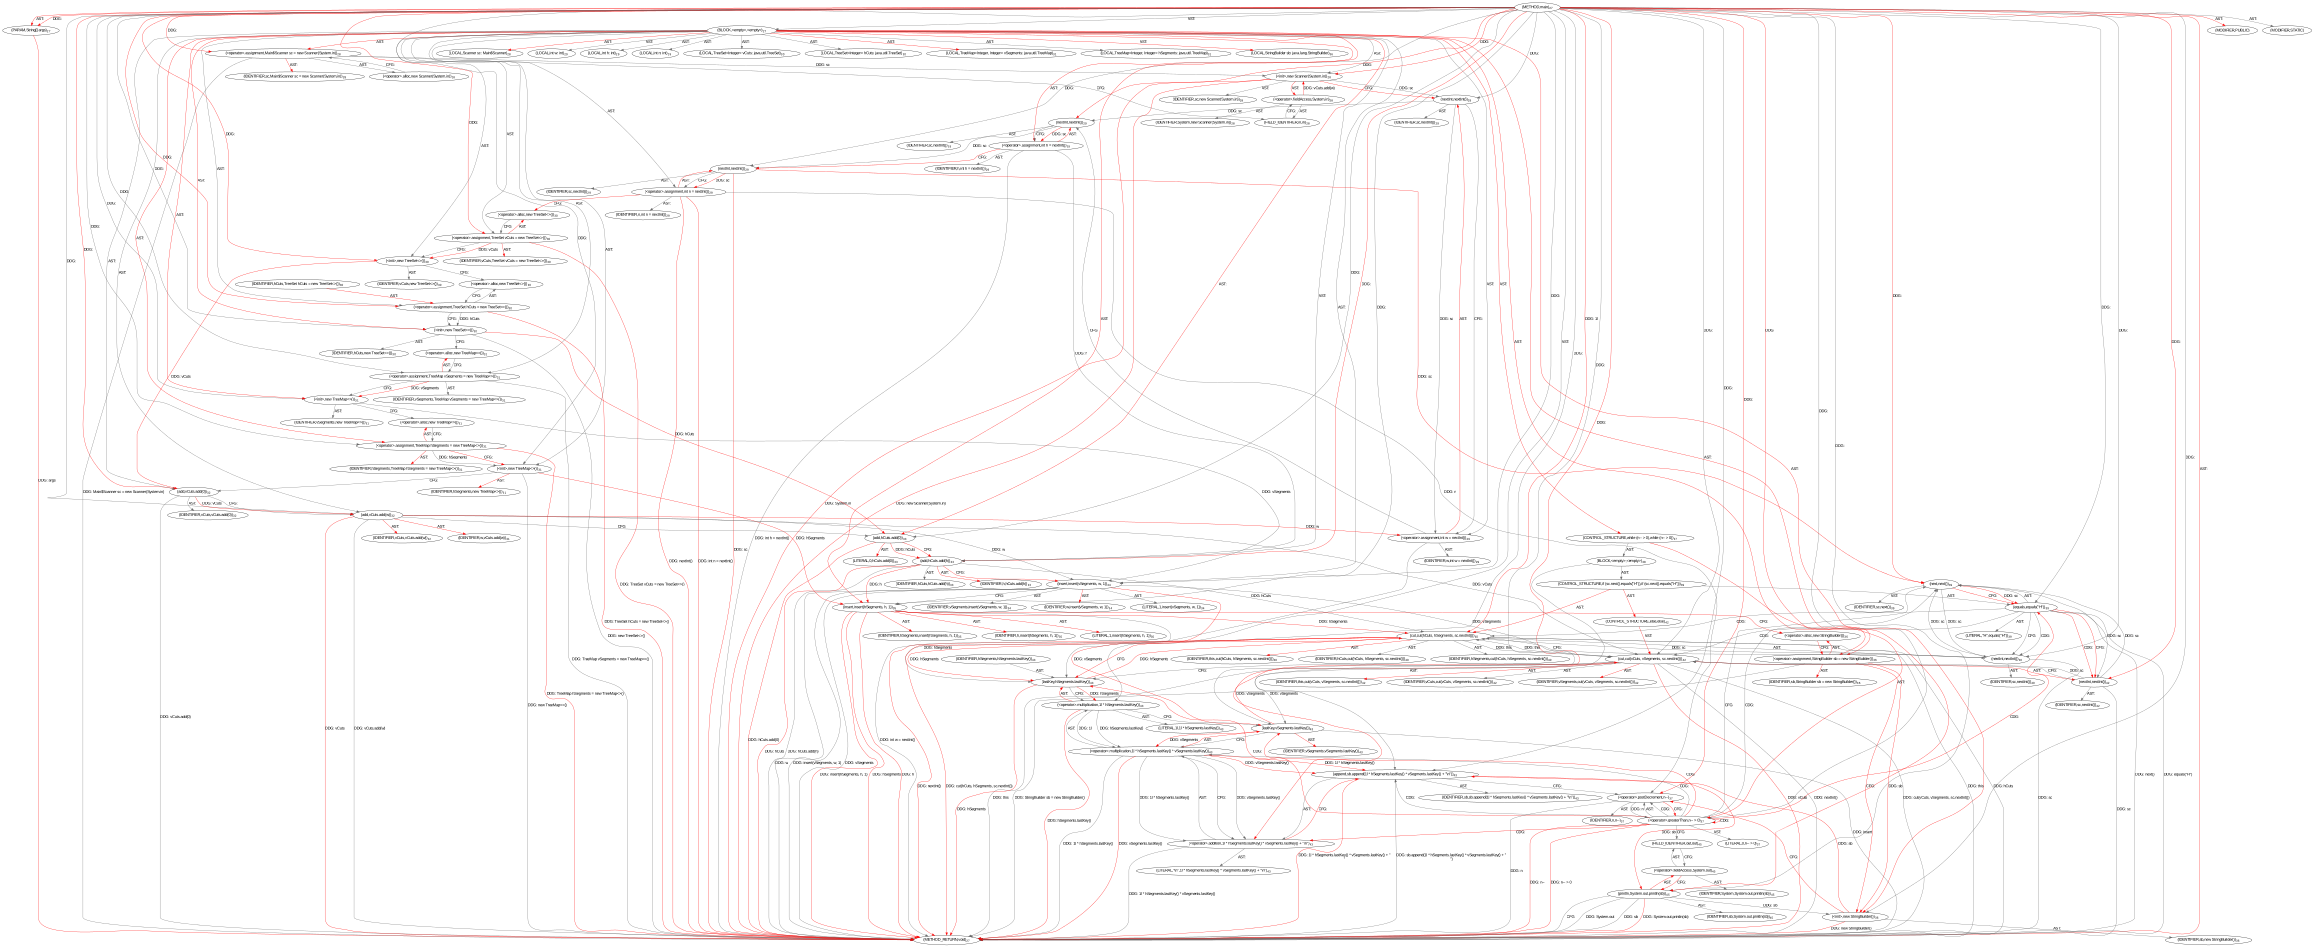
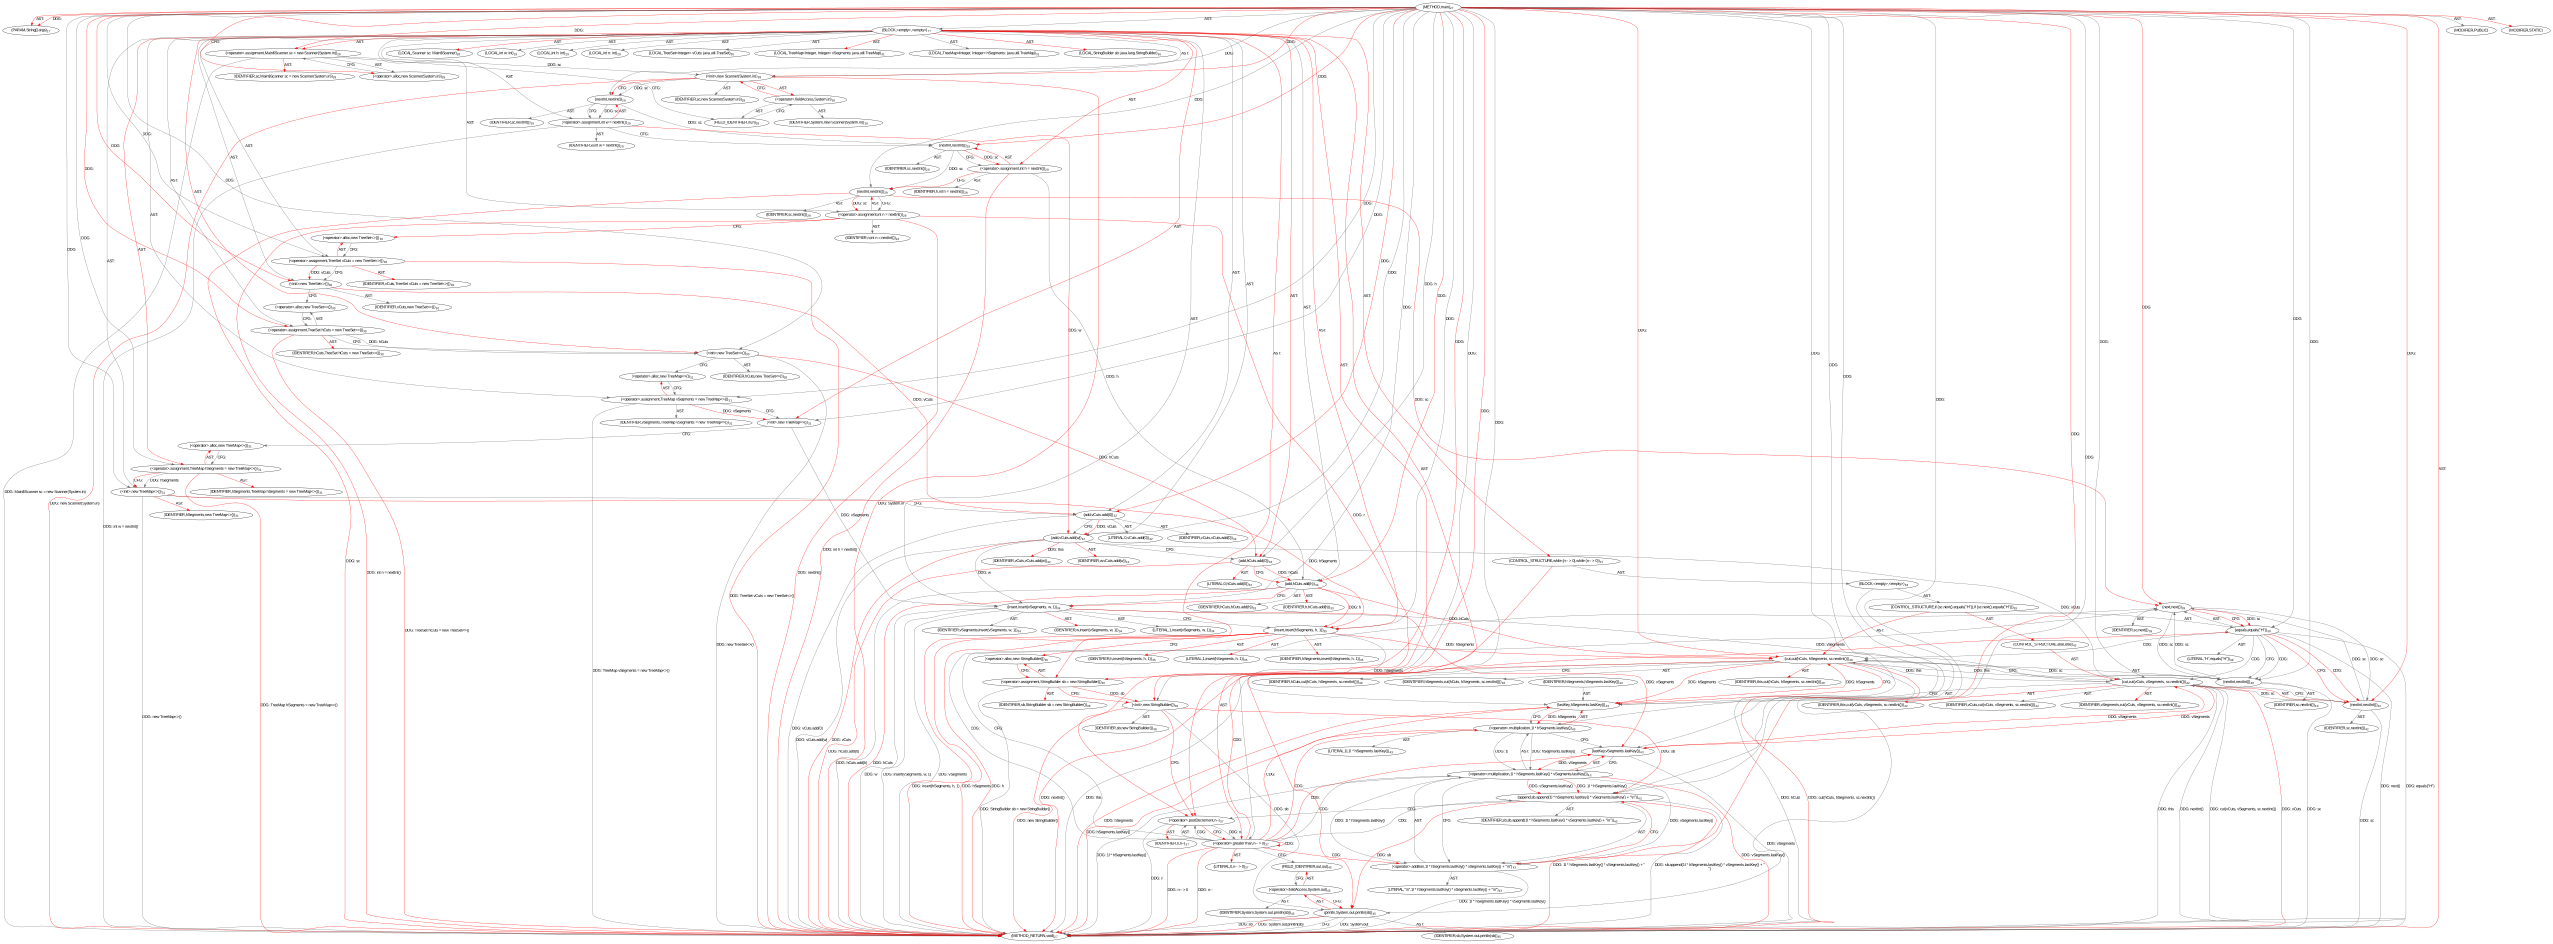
(1892, 10) -> (1962, 10)
(1916, 10) -> (1986, 10)
none -> (713, 14)
(396, 16) -> (586, 11)
(863, 54) -> none
(1319, 88) -> (762, 88)
(668, 215) -> (898, 238)
(1356, 273) -> (1431, 284)
(379, 296) -> (327, 341)
(1591, 319) -> (1643, 331)
(1566, 342) -> (1816, 354)
(1292, 389) -> (1357, 527)
(332, 423) -> none
(900, 519) -> (1045, 136)
(396, 527) -> (1056, 550)
none -> (1130, 538)
(741, 580) -> (809, 625)
(1168, 585) -> (1541, 643)
(1413, 648) -> (1567, 671)
(1410, 666) -> (1948, 732)
none -> (1338, 740)
(1323, 752) -> none
(1621, 807) -> (1168, 829)
(1709, 832) -> (1233, 854)
(1863, 832) -> (1781, 844)
(1672, 859) -> (1305, 880)
(1748, 906) -> (1281, 818)
(38, 915) -> none
